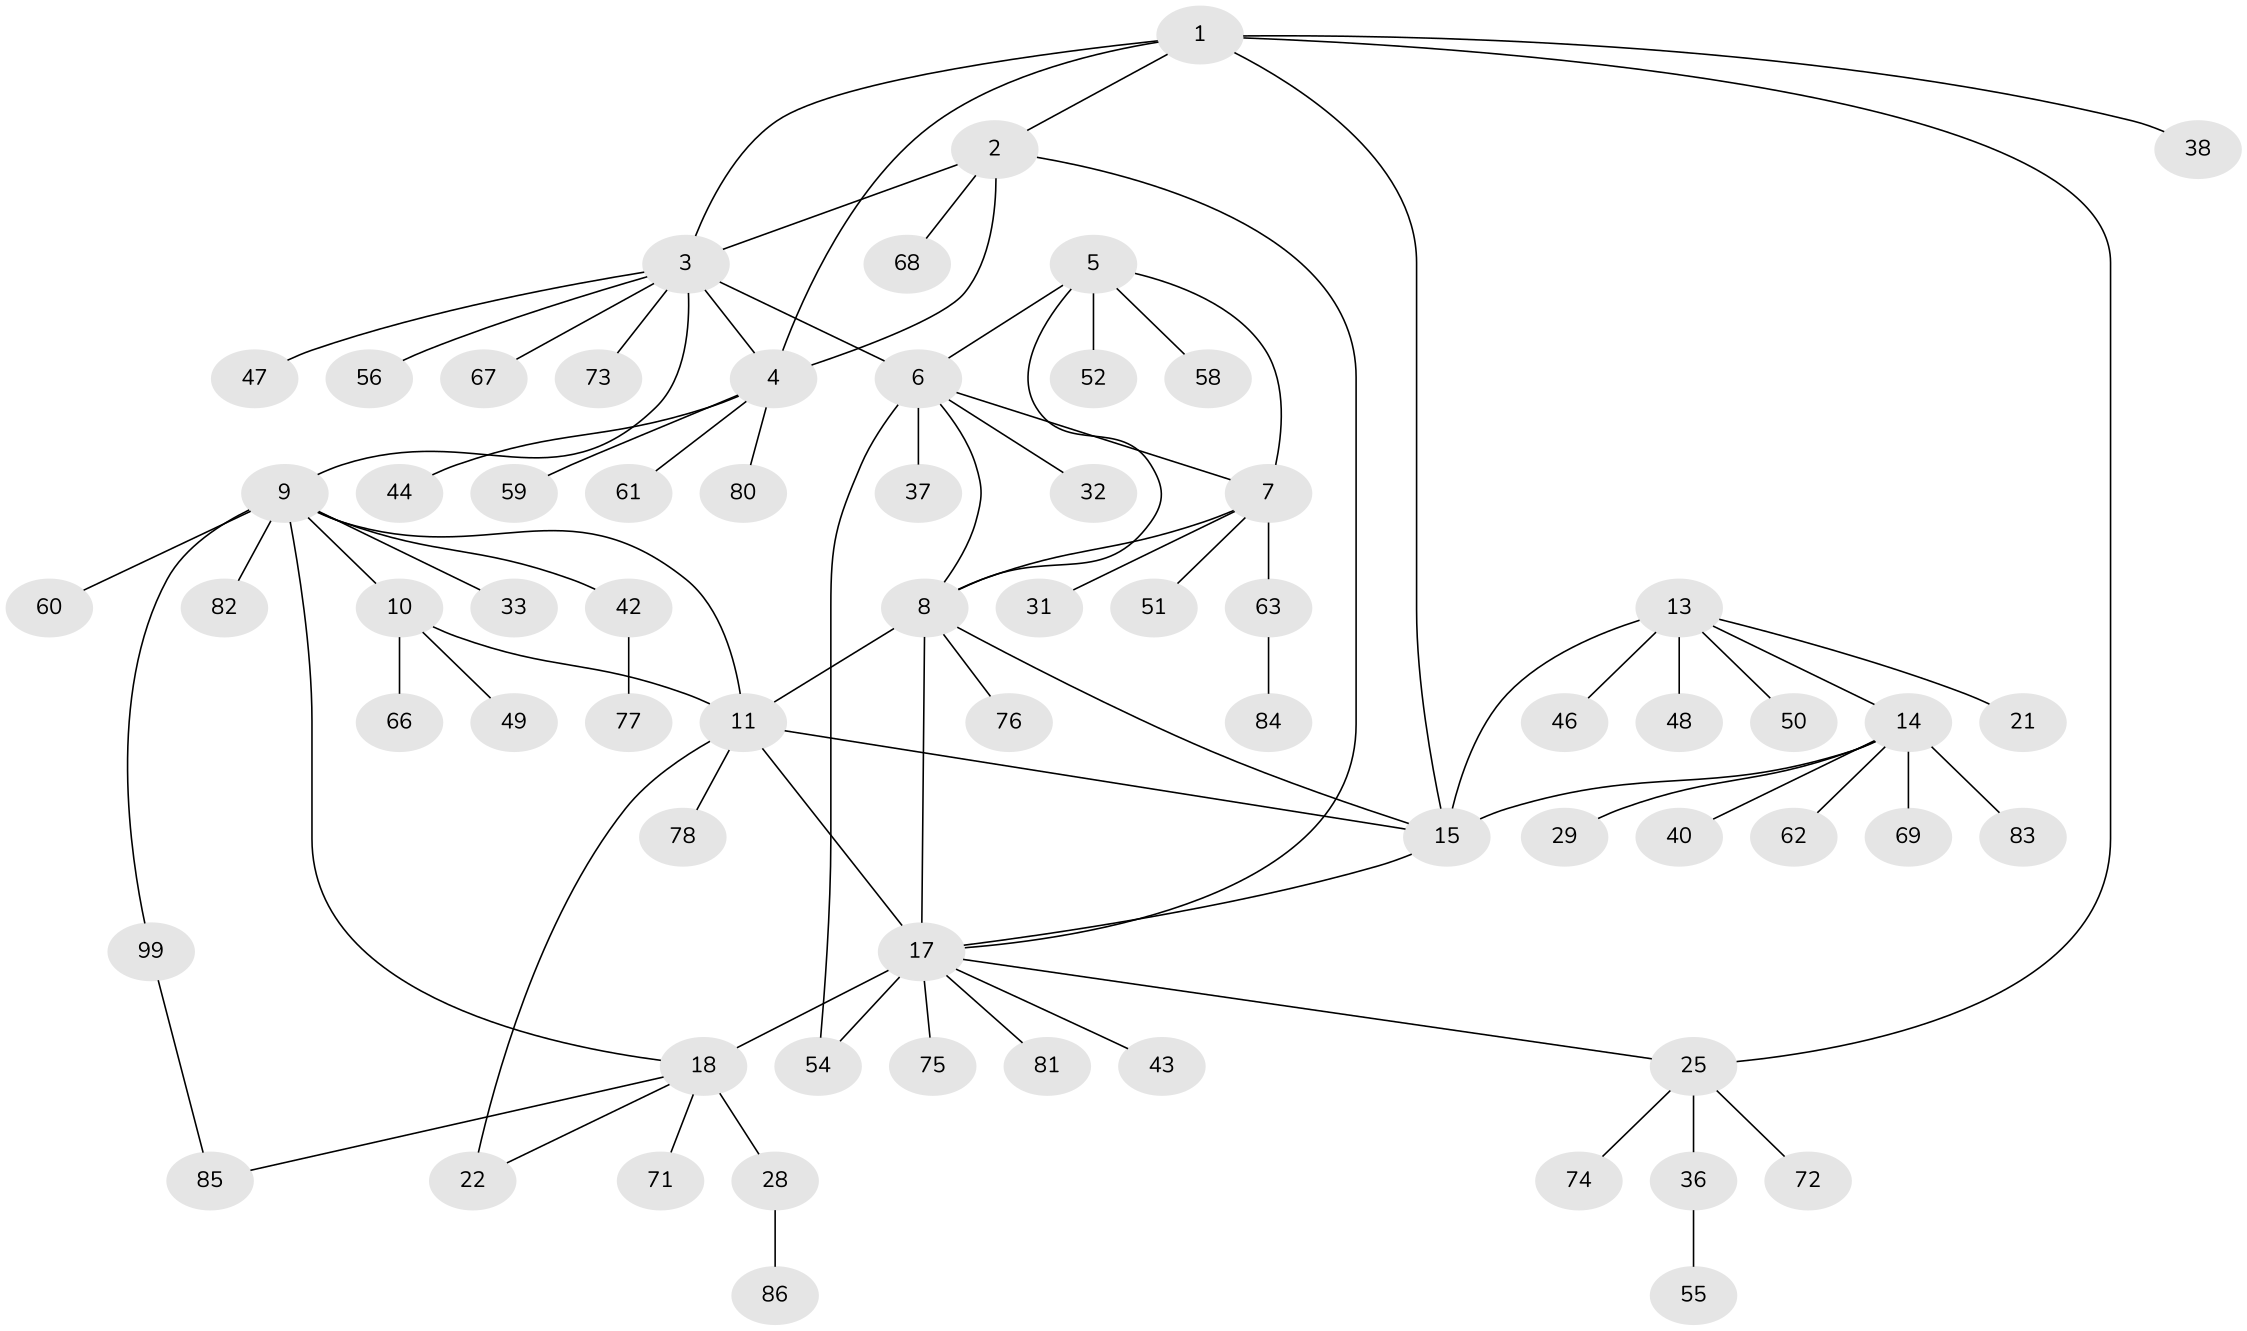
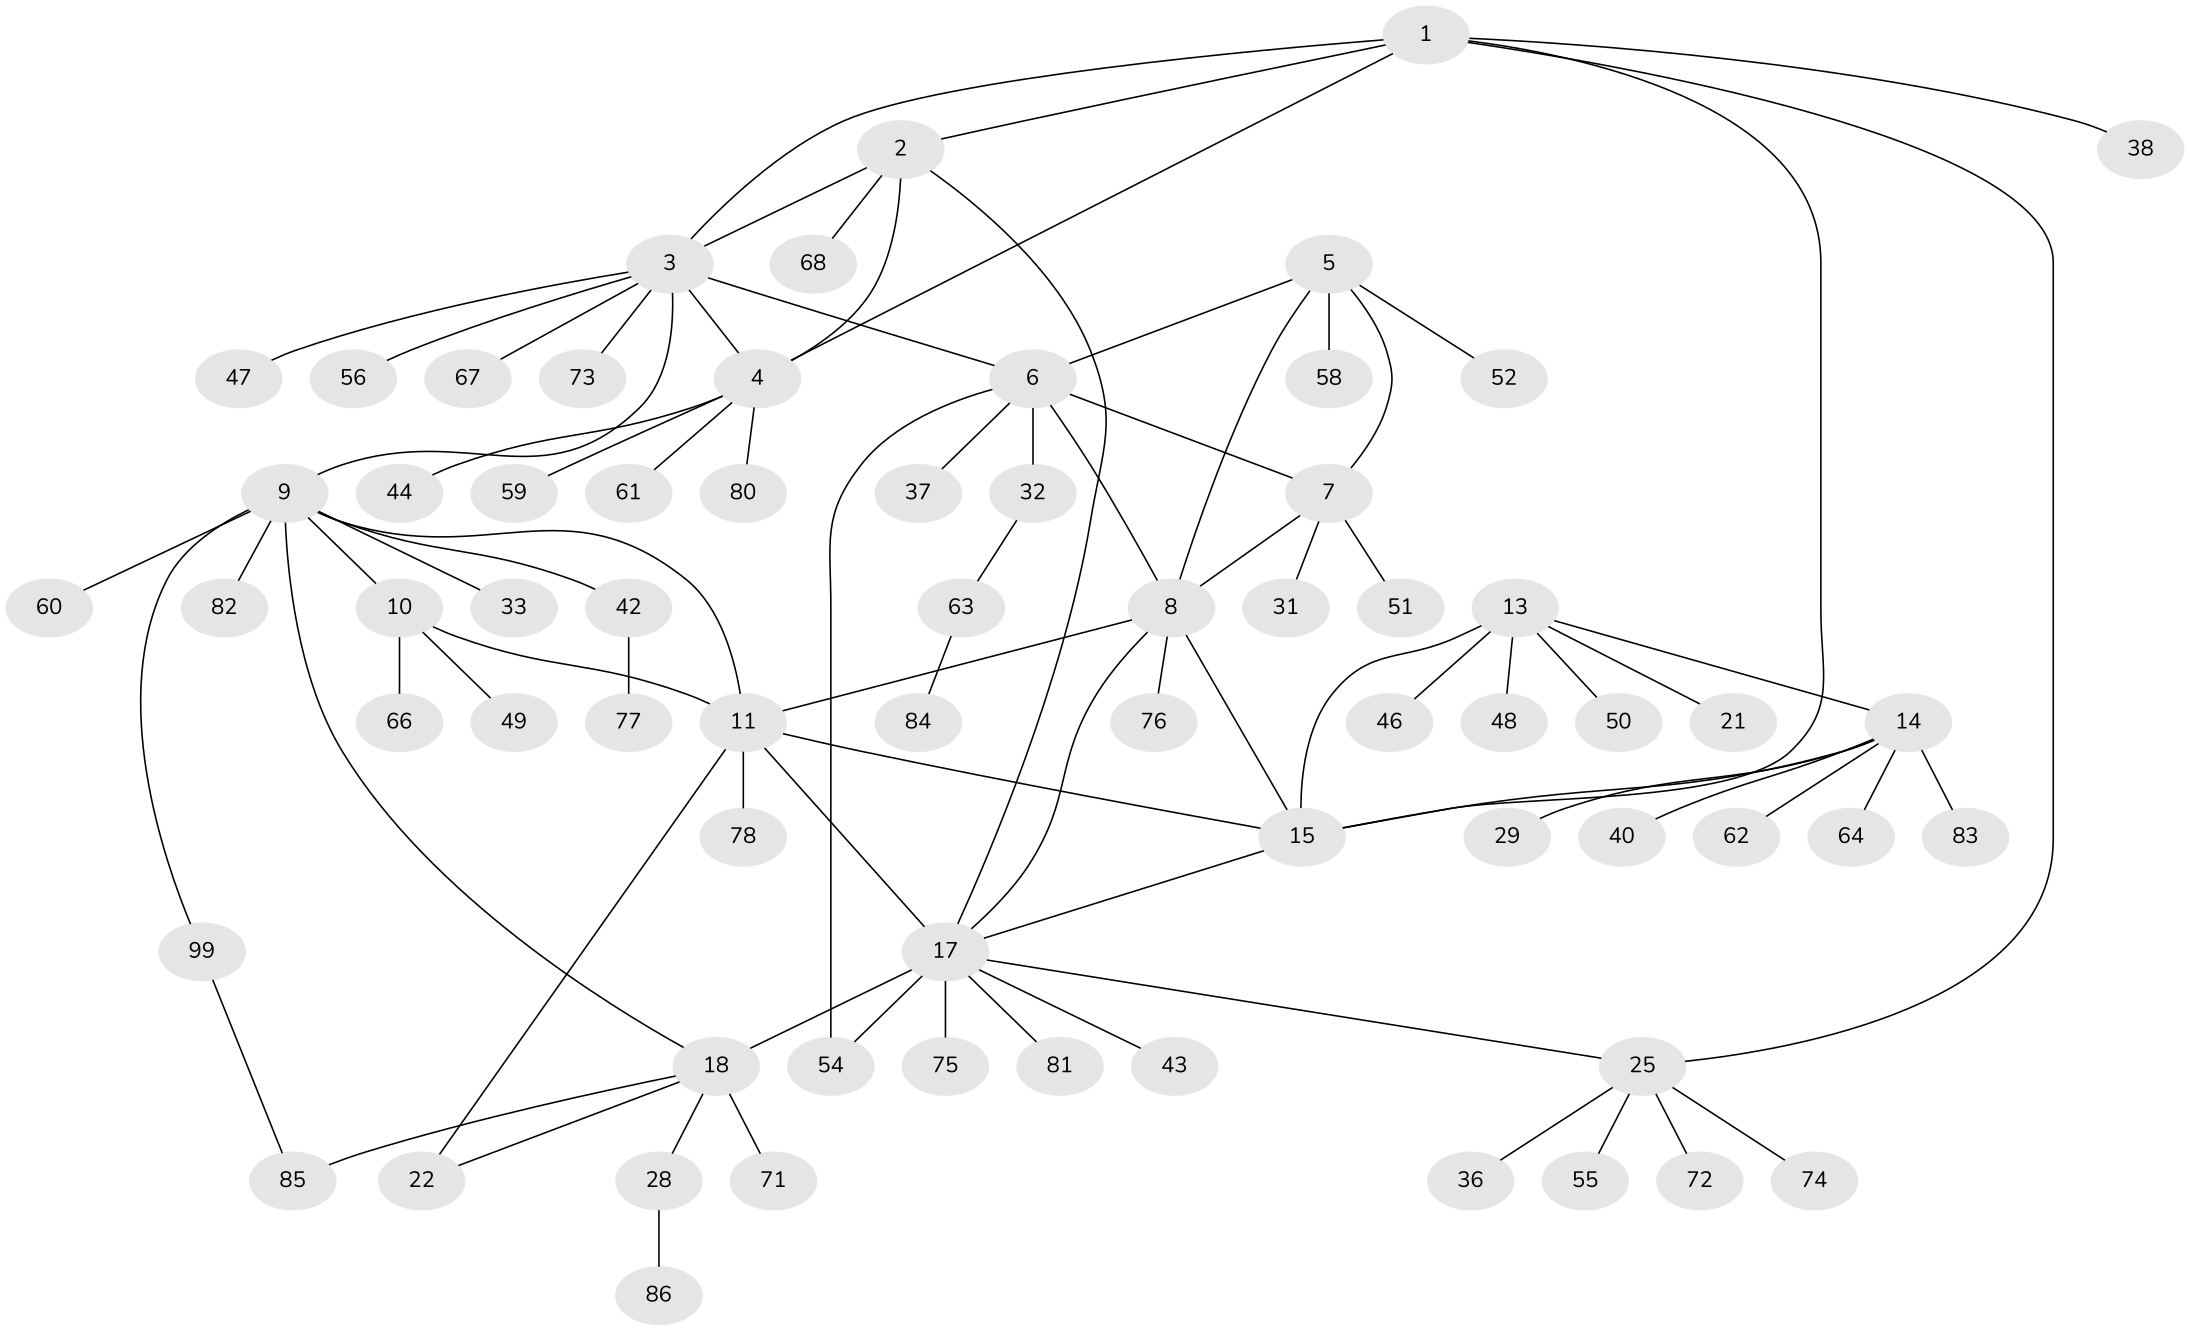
(1269, 551) -> (997, 551)
(1908, 837) -> (1851, 837)
(1694, 1238) -> (1614, 1124)
